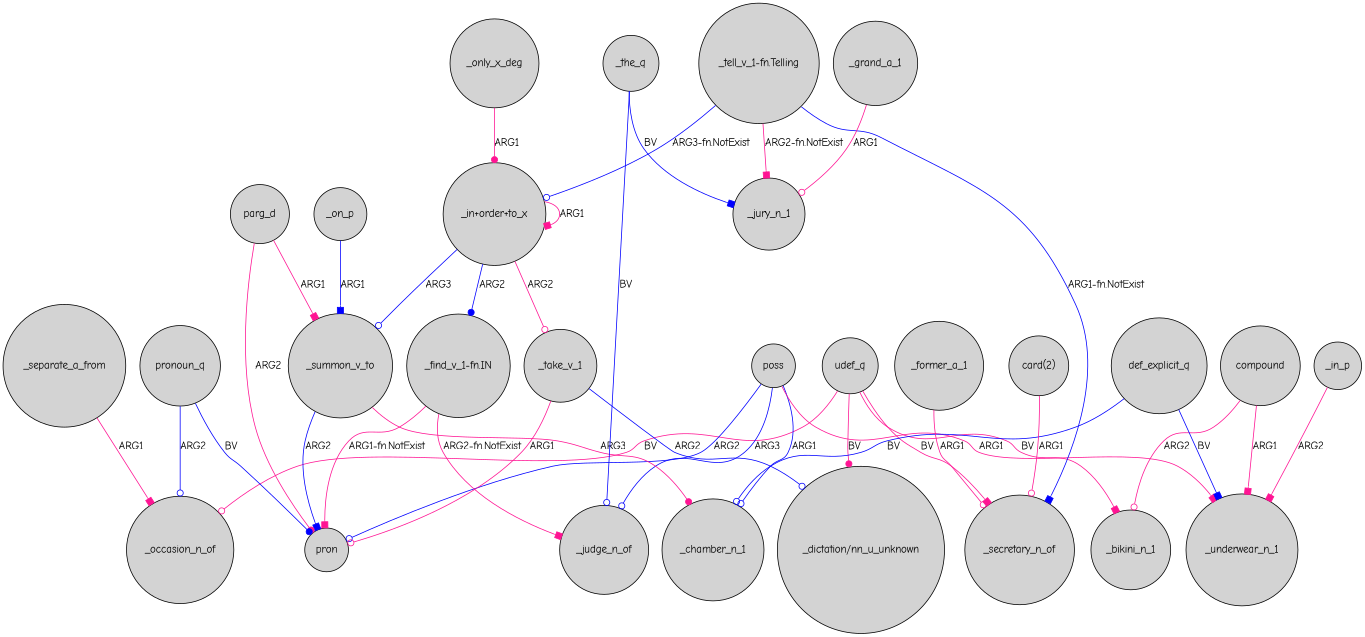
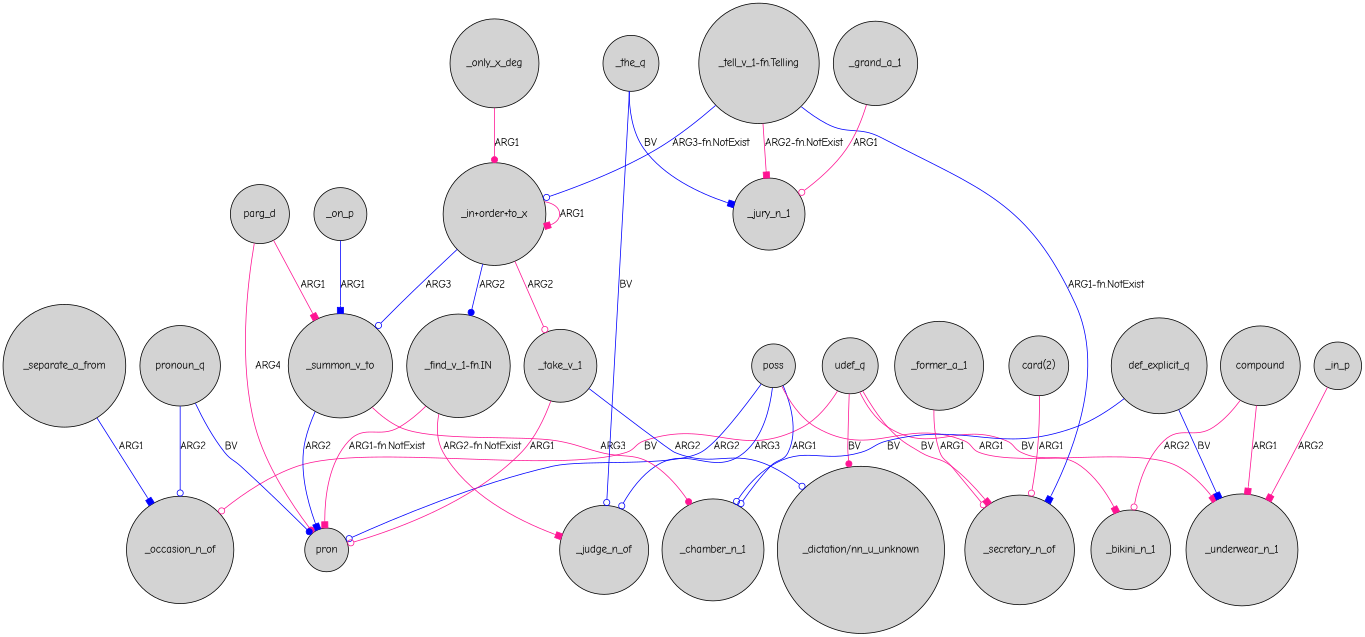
(268, 366) -> (268, 366)
(122, 458) -> (122, 458)
